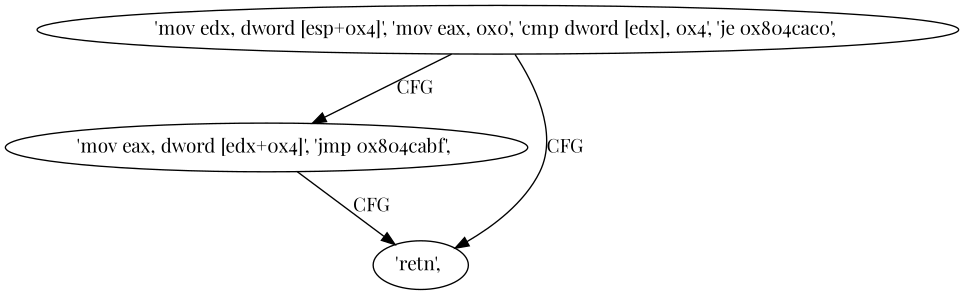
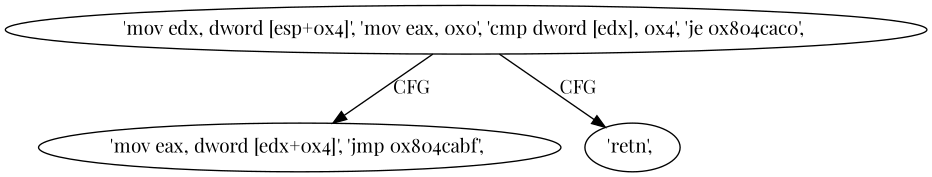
(341, 204) -> none
